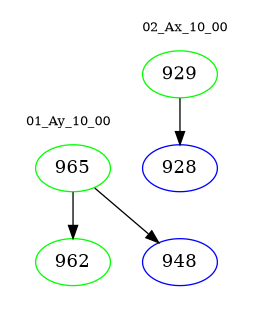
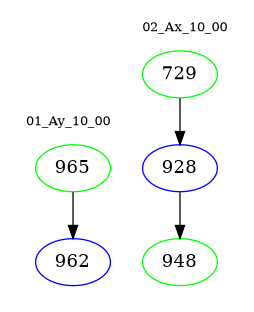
(180, 74) -> (180, 74)
(112, 203) -> (180, 209)
(73, 262) -> (73, 262)
(180, 262) -> (180, 262)
